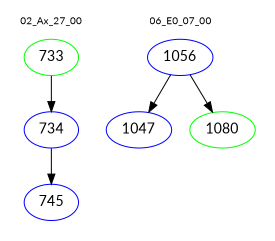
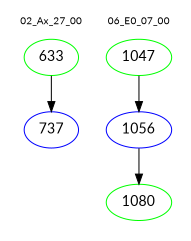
(51, 57) -> (51, 57)
(162, 89) -> (139, 89)
(51, 130) -> (51, 130)
(139, 130) -> (139, 57)
(51, 202) -> none
